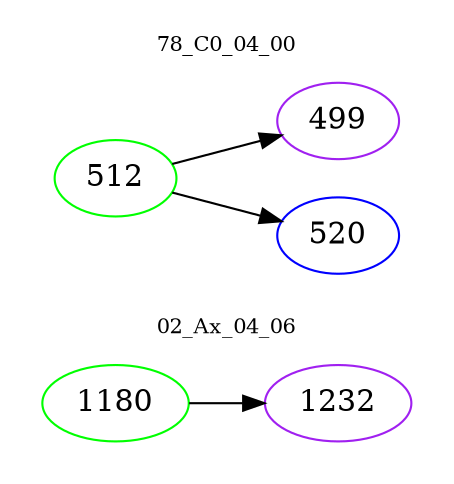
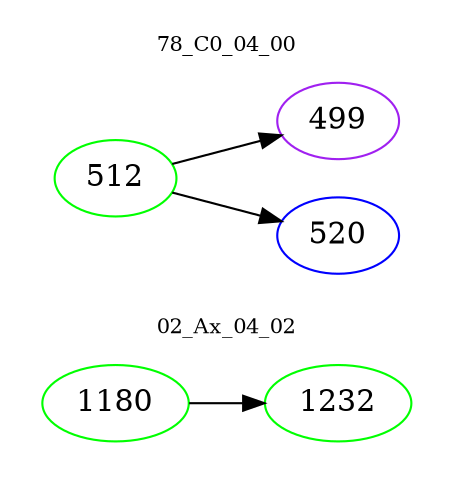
(227, 328) -> (227, 328)
(338, 403) -> (338, 403)
